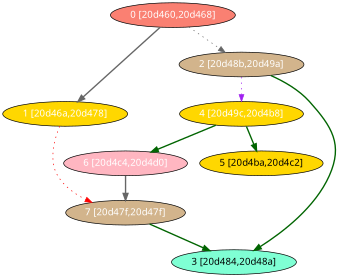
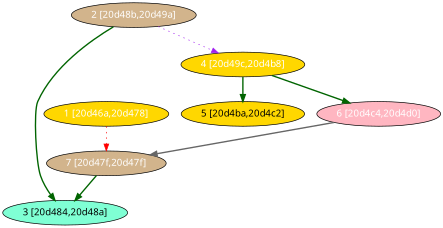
(173, 15) -> none
